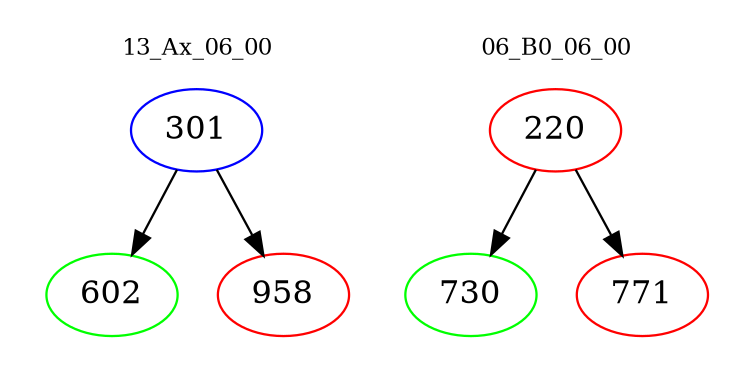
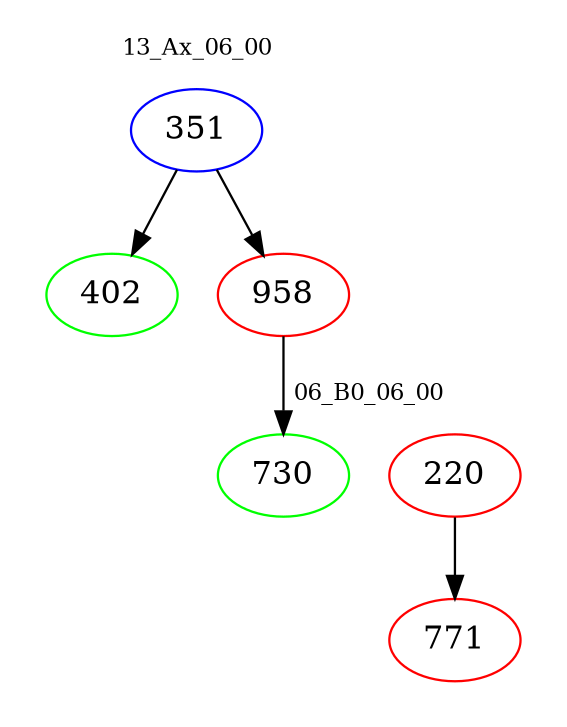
(197, 130) -> (197, 130)
(519, 202) -> (283, 387)
(112, 295) -> (112, 295)
